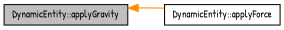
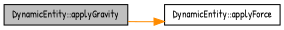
(151, 8) -> (141, 22)
